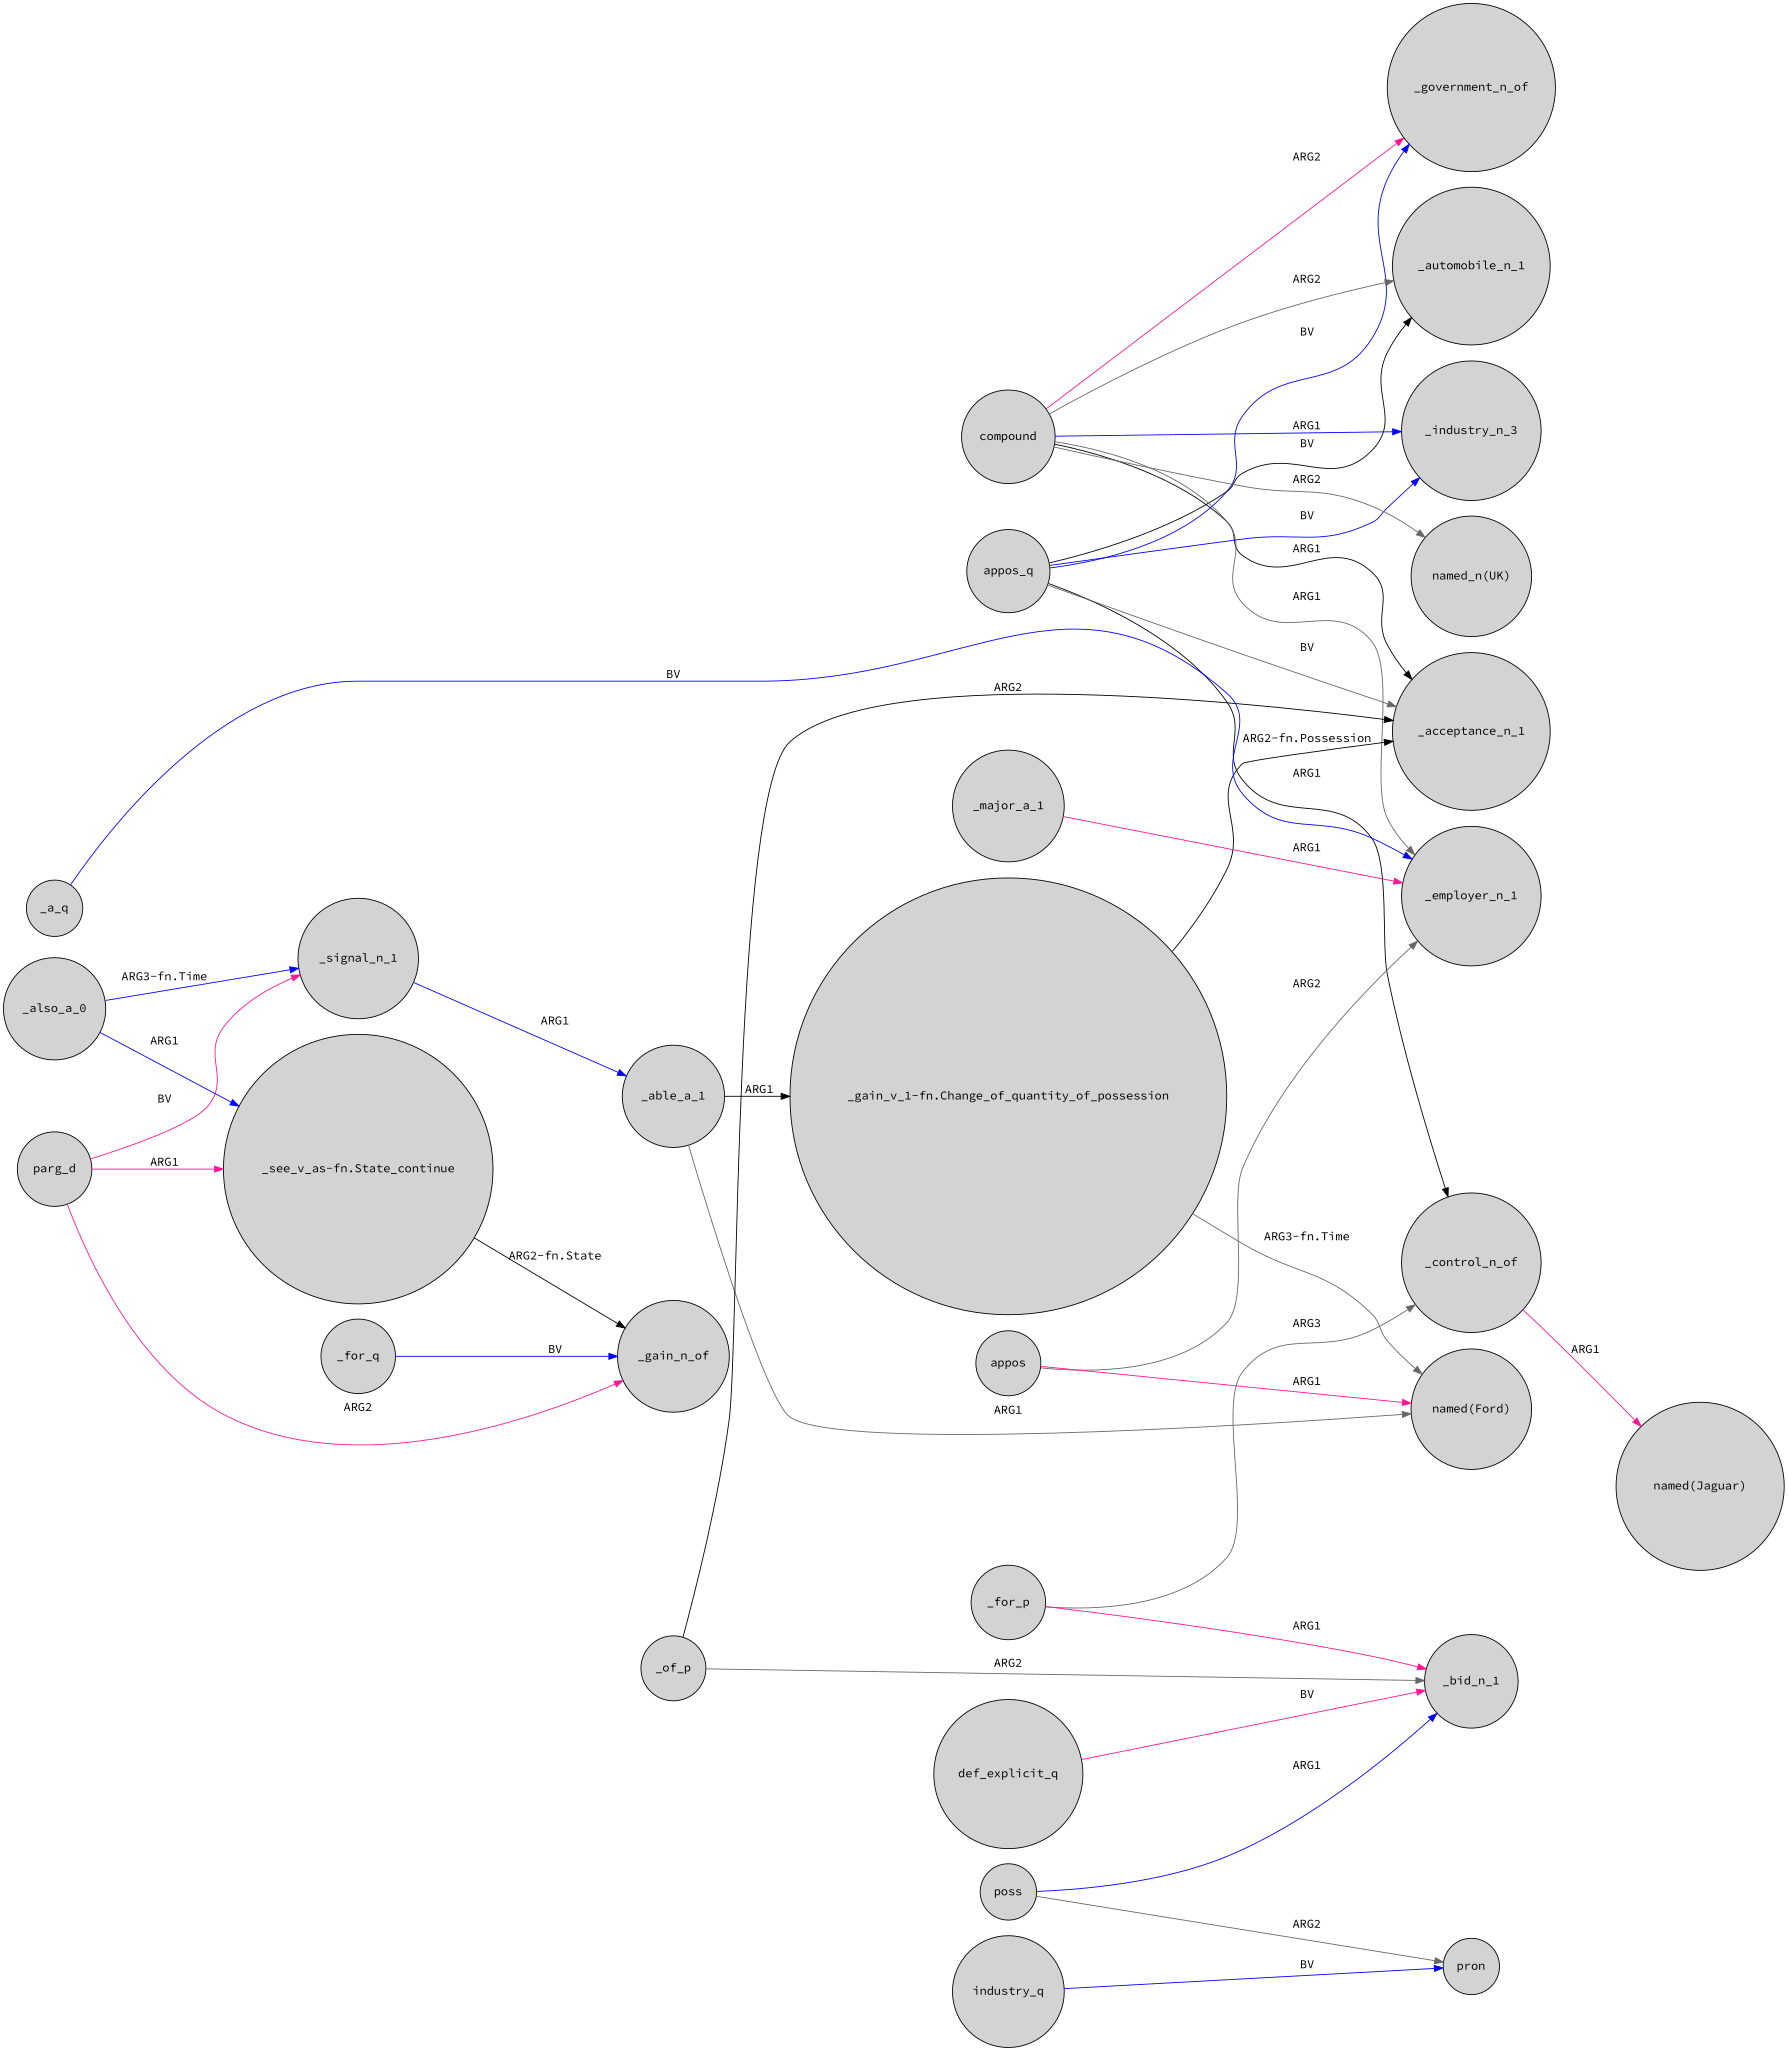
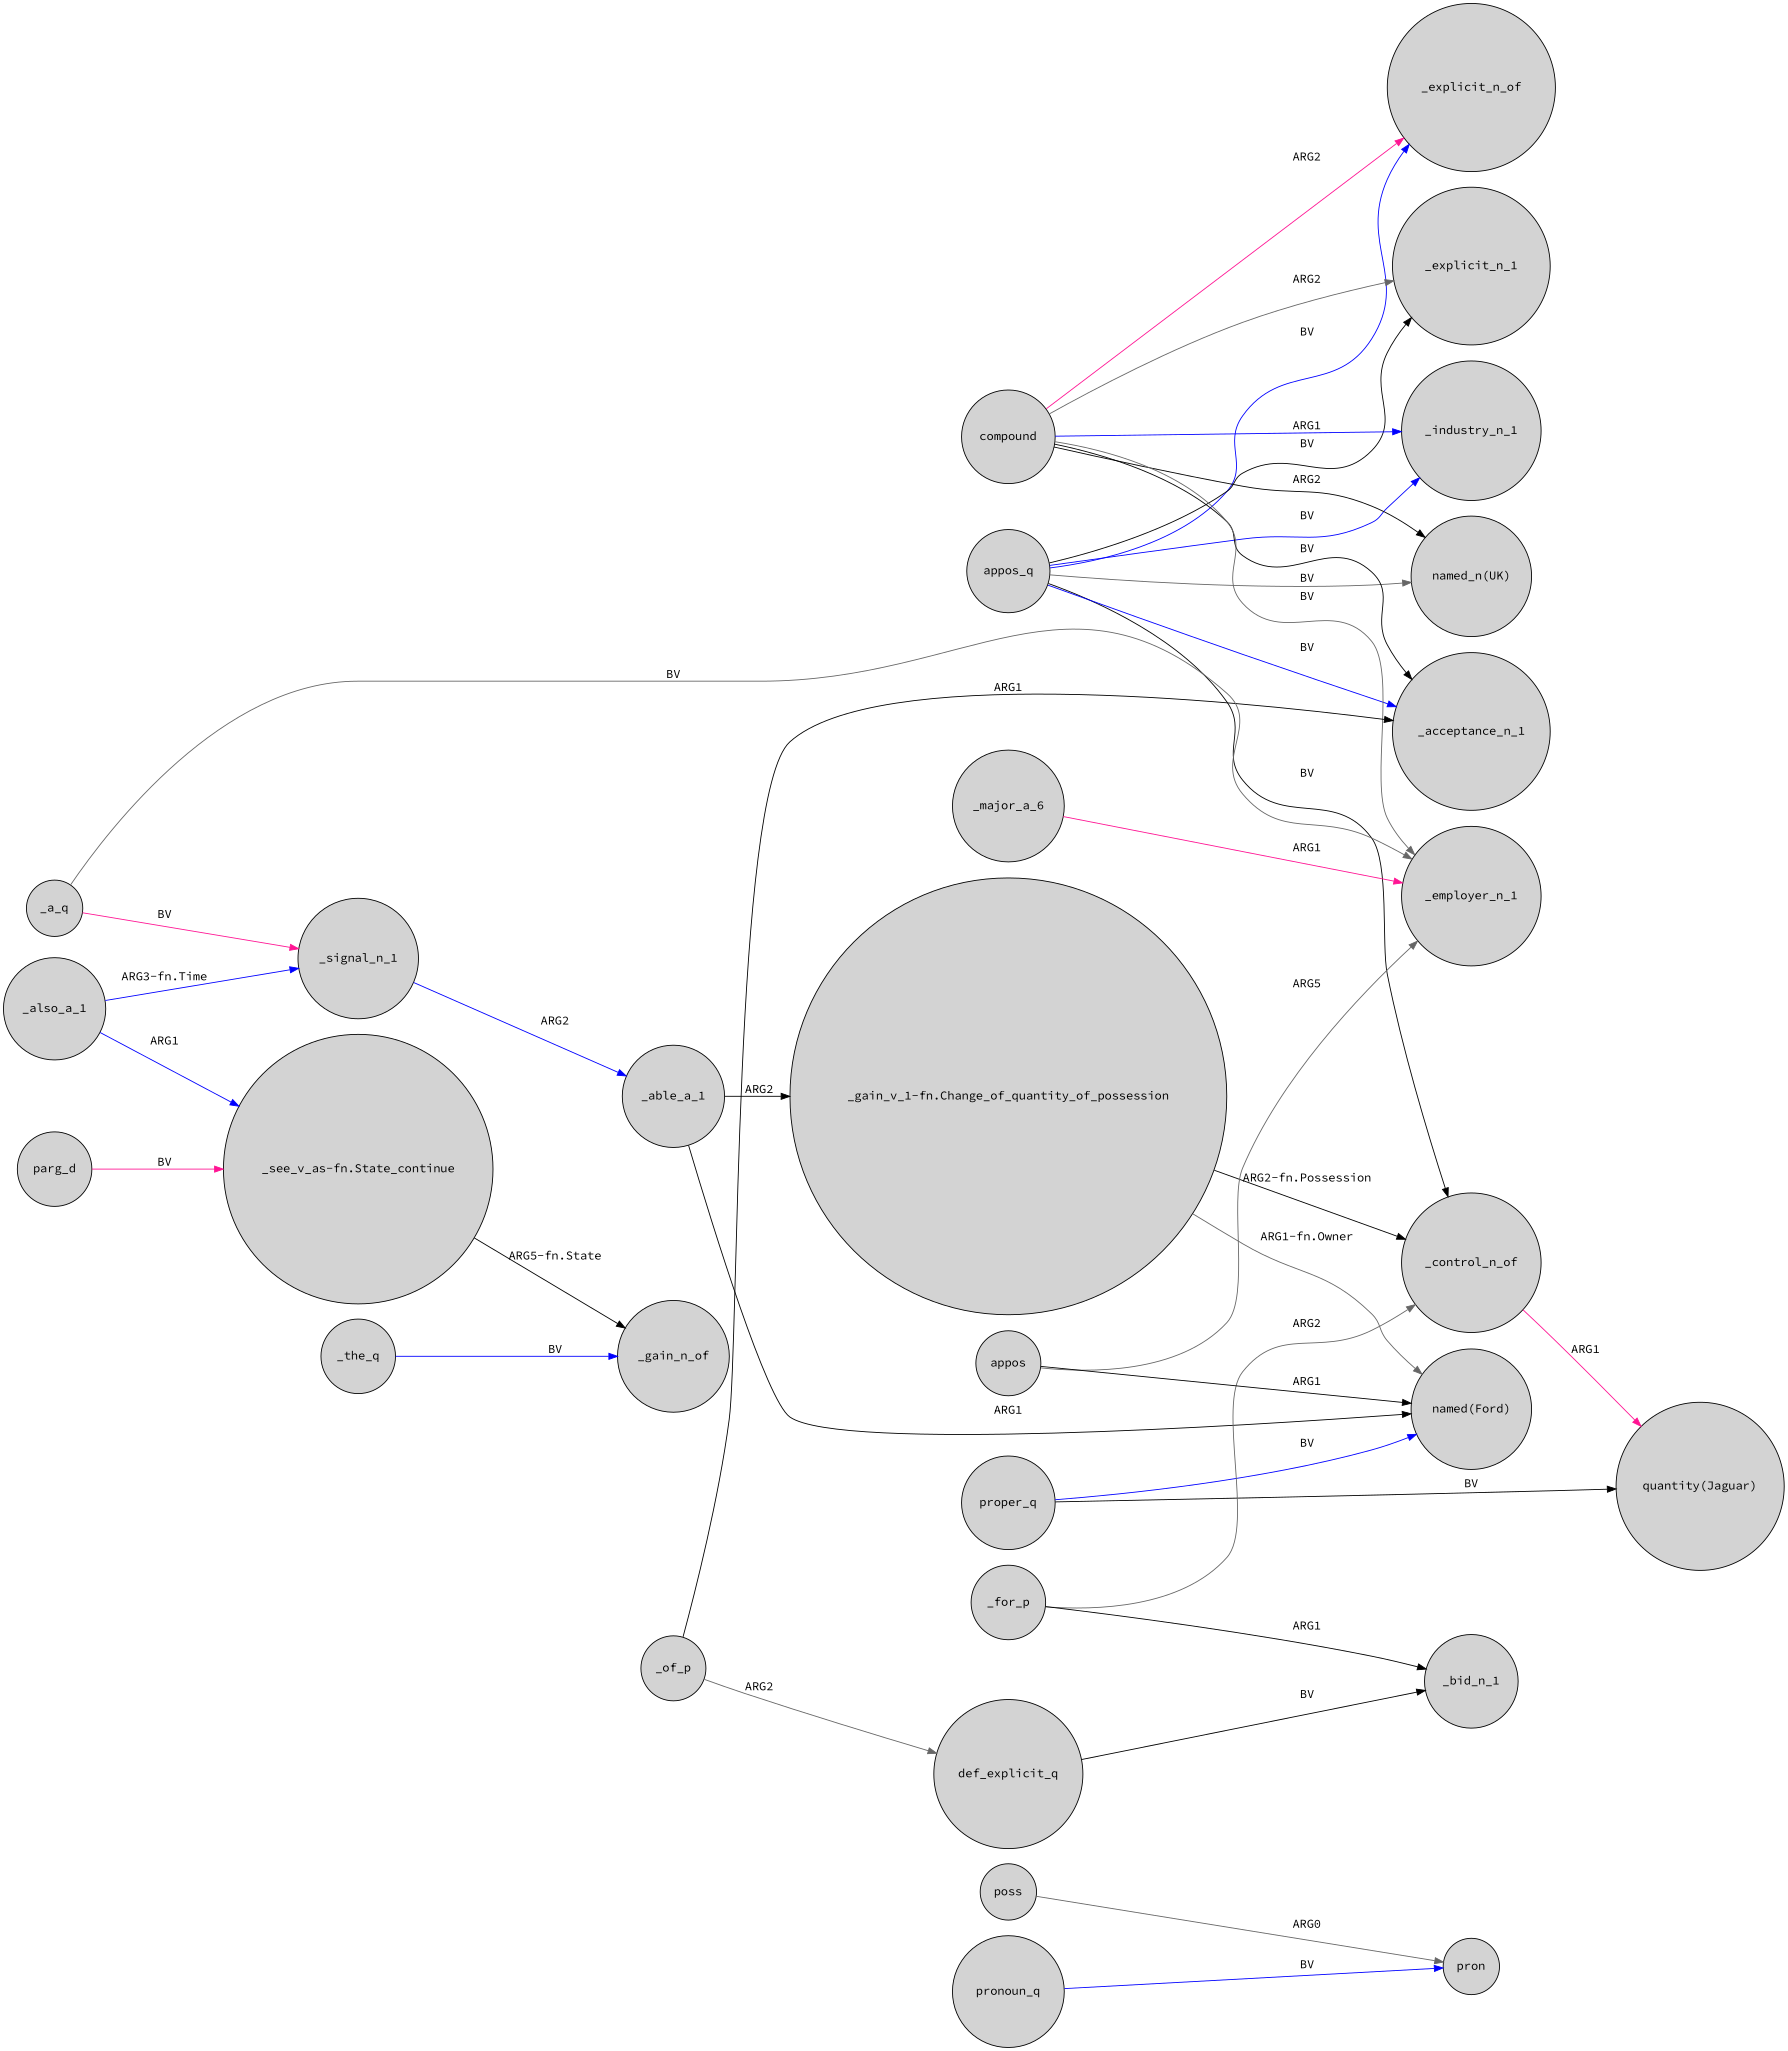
(1471, 88) -> (1471, 88)
(1471, 266) -> (1471, 266)
(1471, 431) -> (1471, 431)
(1239, 485) -> (1239, 485)
(1307, 549) -> (1307, 549)
none -> (1226, 585)
(1307, 597) -> (1307, 597)
(1218, 646) -> (1218, 646)
(763, 681) -> (763, 681)
(1008, 688) -> (1008, 688)
(1307, 774) -> (1307, 774)
(1229, 793) -> (1306, 1203)
(1008, 806) -> (1008, 806)
(1307, 984) -> (1307, 984)
(55, 1009) -> (55, 1009)
(555, 1021) -> (555, 1021)
(217, 1081) -> (186, 930)
(760, 1090) -> (760, 1090)
(165, 1163) -> (165, 1163)
(1307, 1237) -> (1307, 1237)
(555, 1256) -> (555, 1256)
(1307, 1324) -> (1307, 1324)
(358, 1356) -> (358, 1356)
(1222, 1384) -> (1222, 1384)
(950, 1434) -> (950, 1434)
(288, 1437) -> none
(1700, 1486) -> (1700, 1486)
none -> (1008, 1503)
(1232, 1632) -> (1232, 1632)
(1061, 1675) -> (816, 1716)
(1249, 1726) -> (1249, 1726)
(1251, 1845) -> none
(1307, 1924) -> (1307, 1924)
(1008, 1992) -> (1008, 1992)
